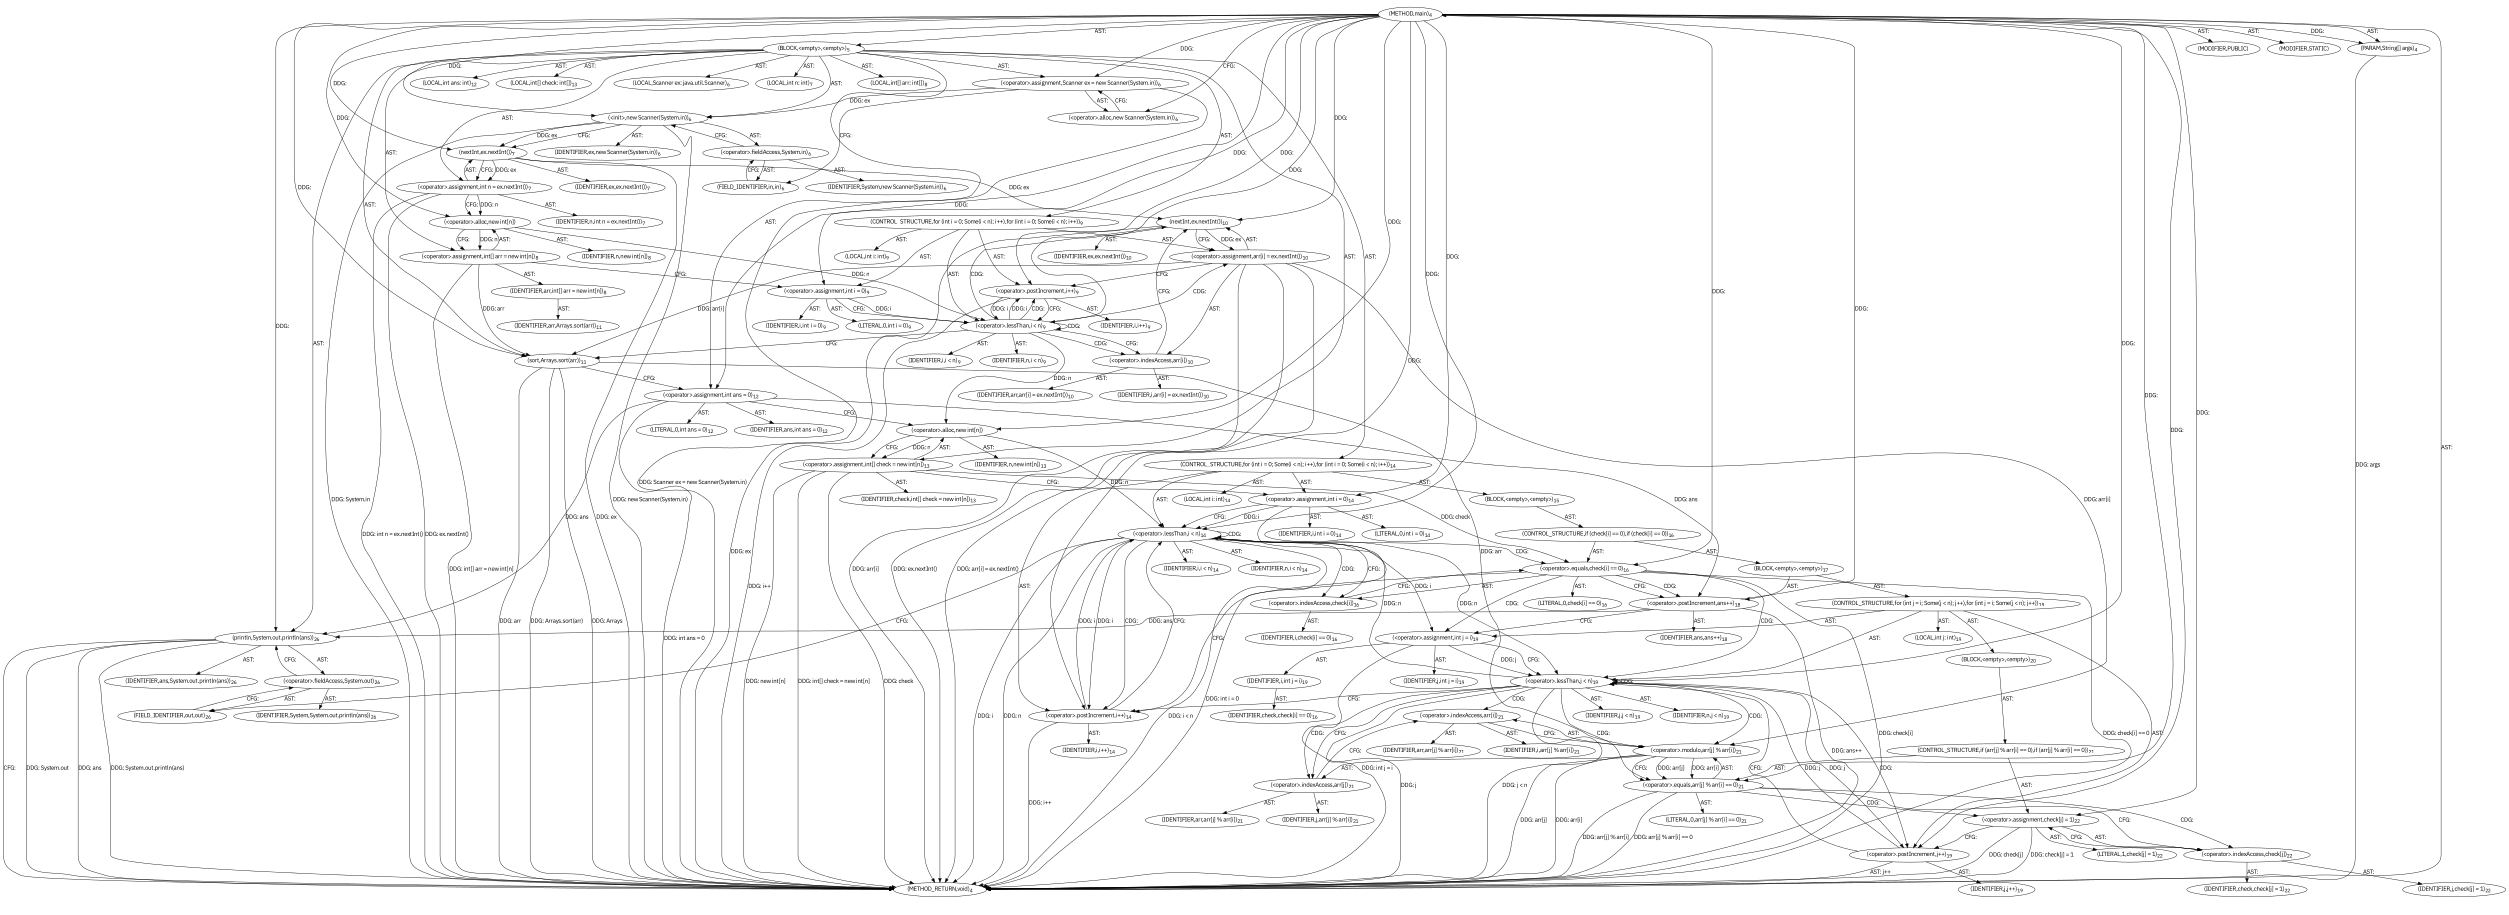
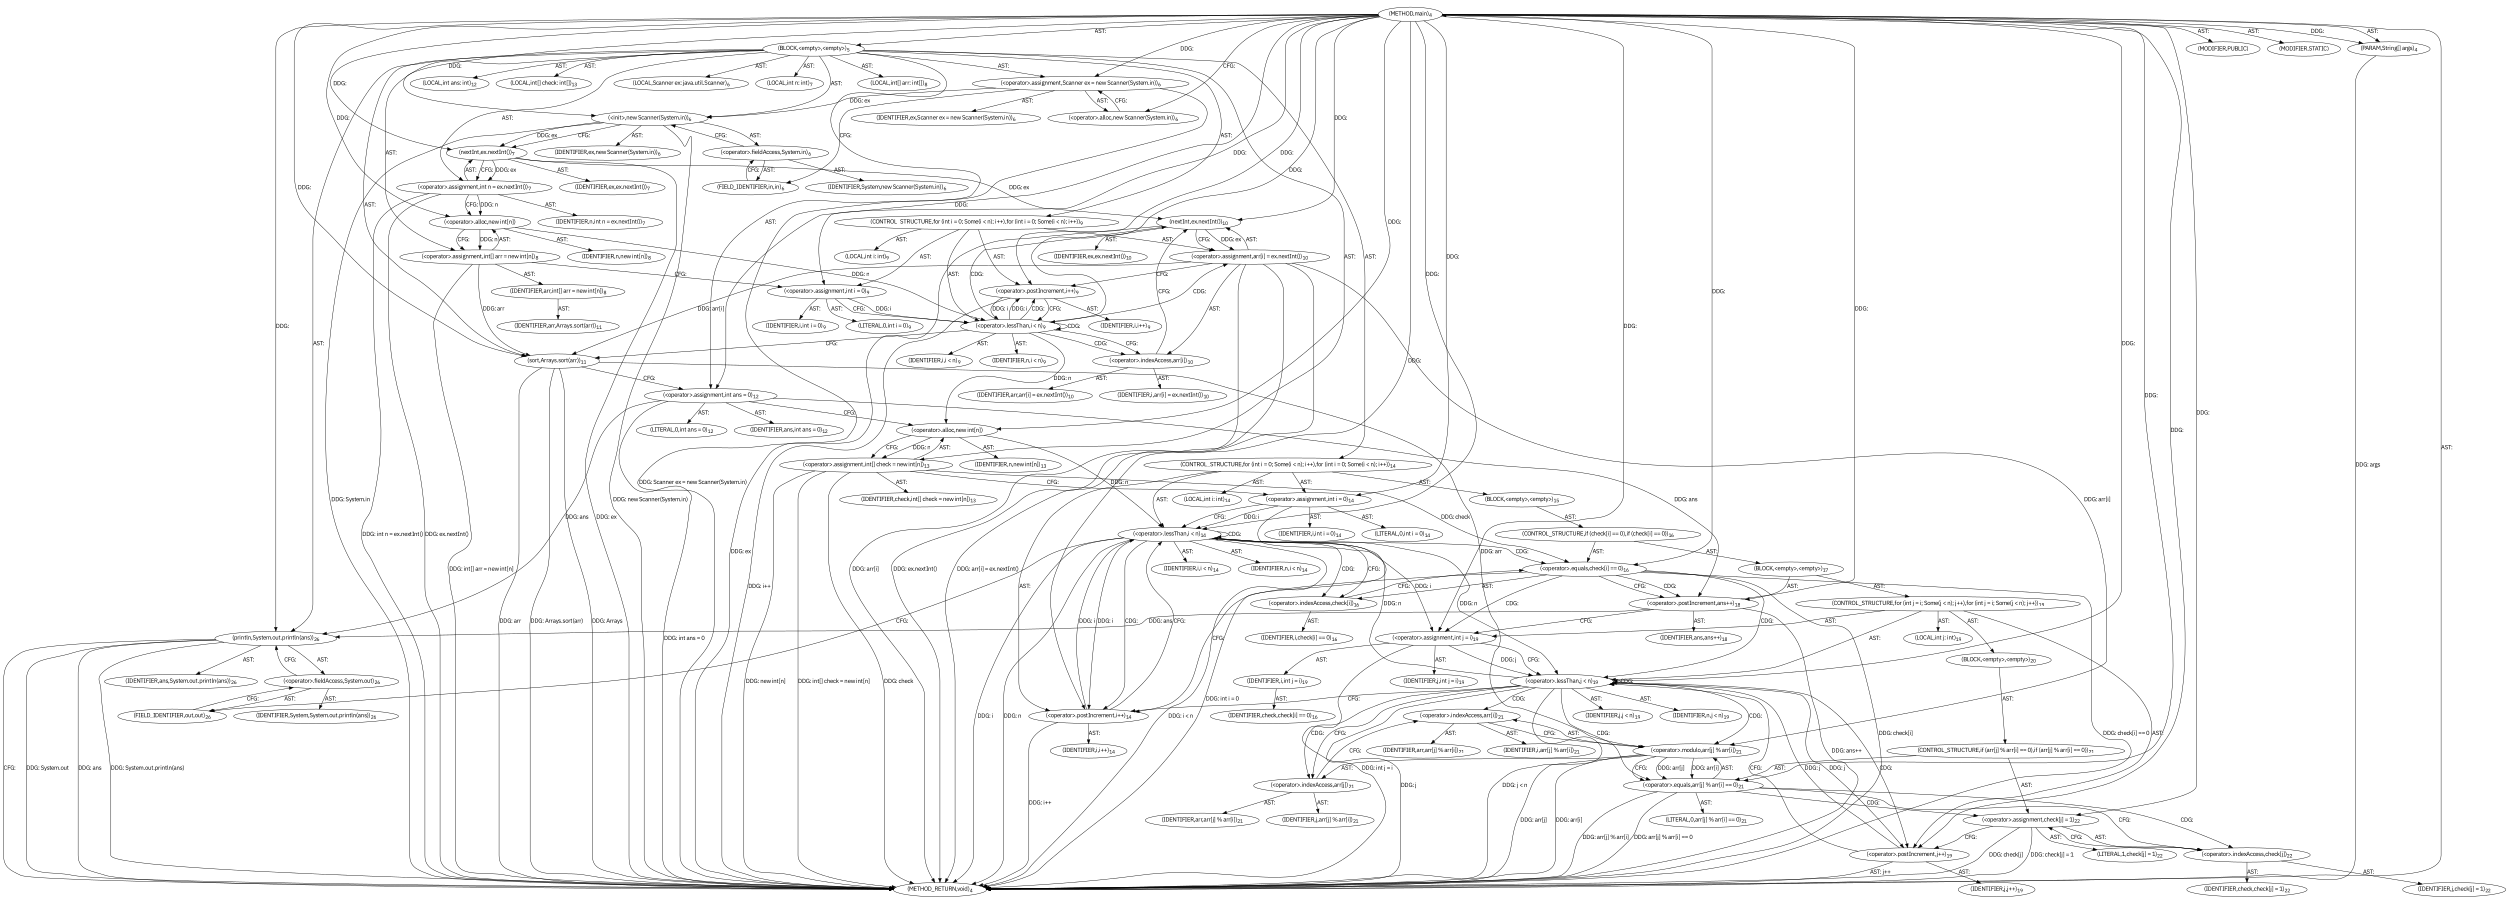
none -> (946, 118)
none -> (1624, 306)
(1573, 604) -> none
